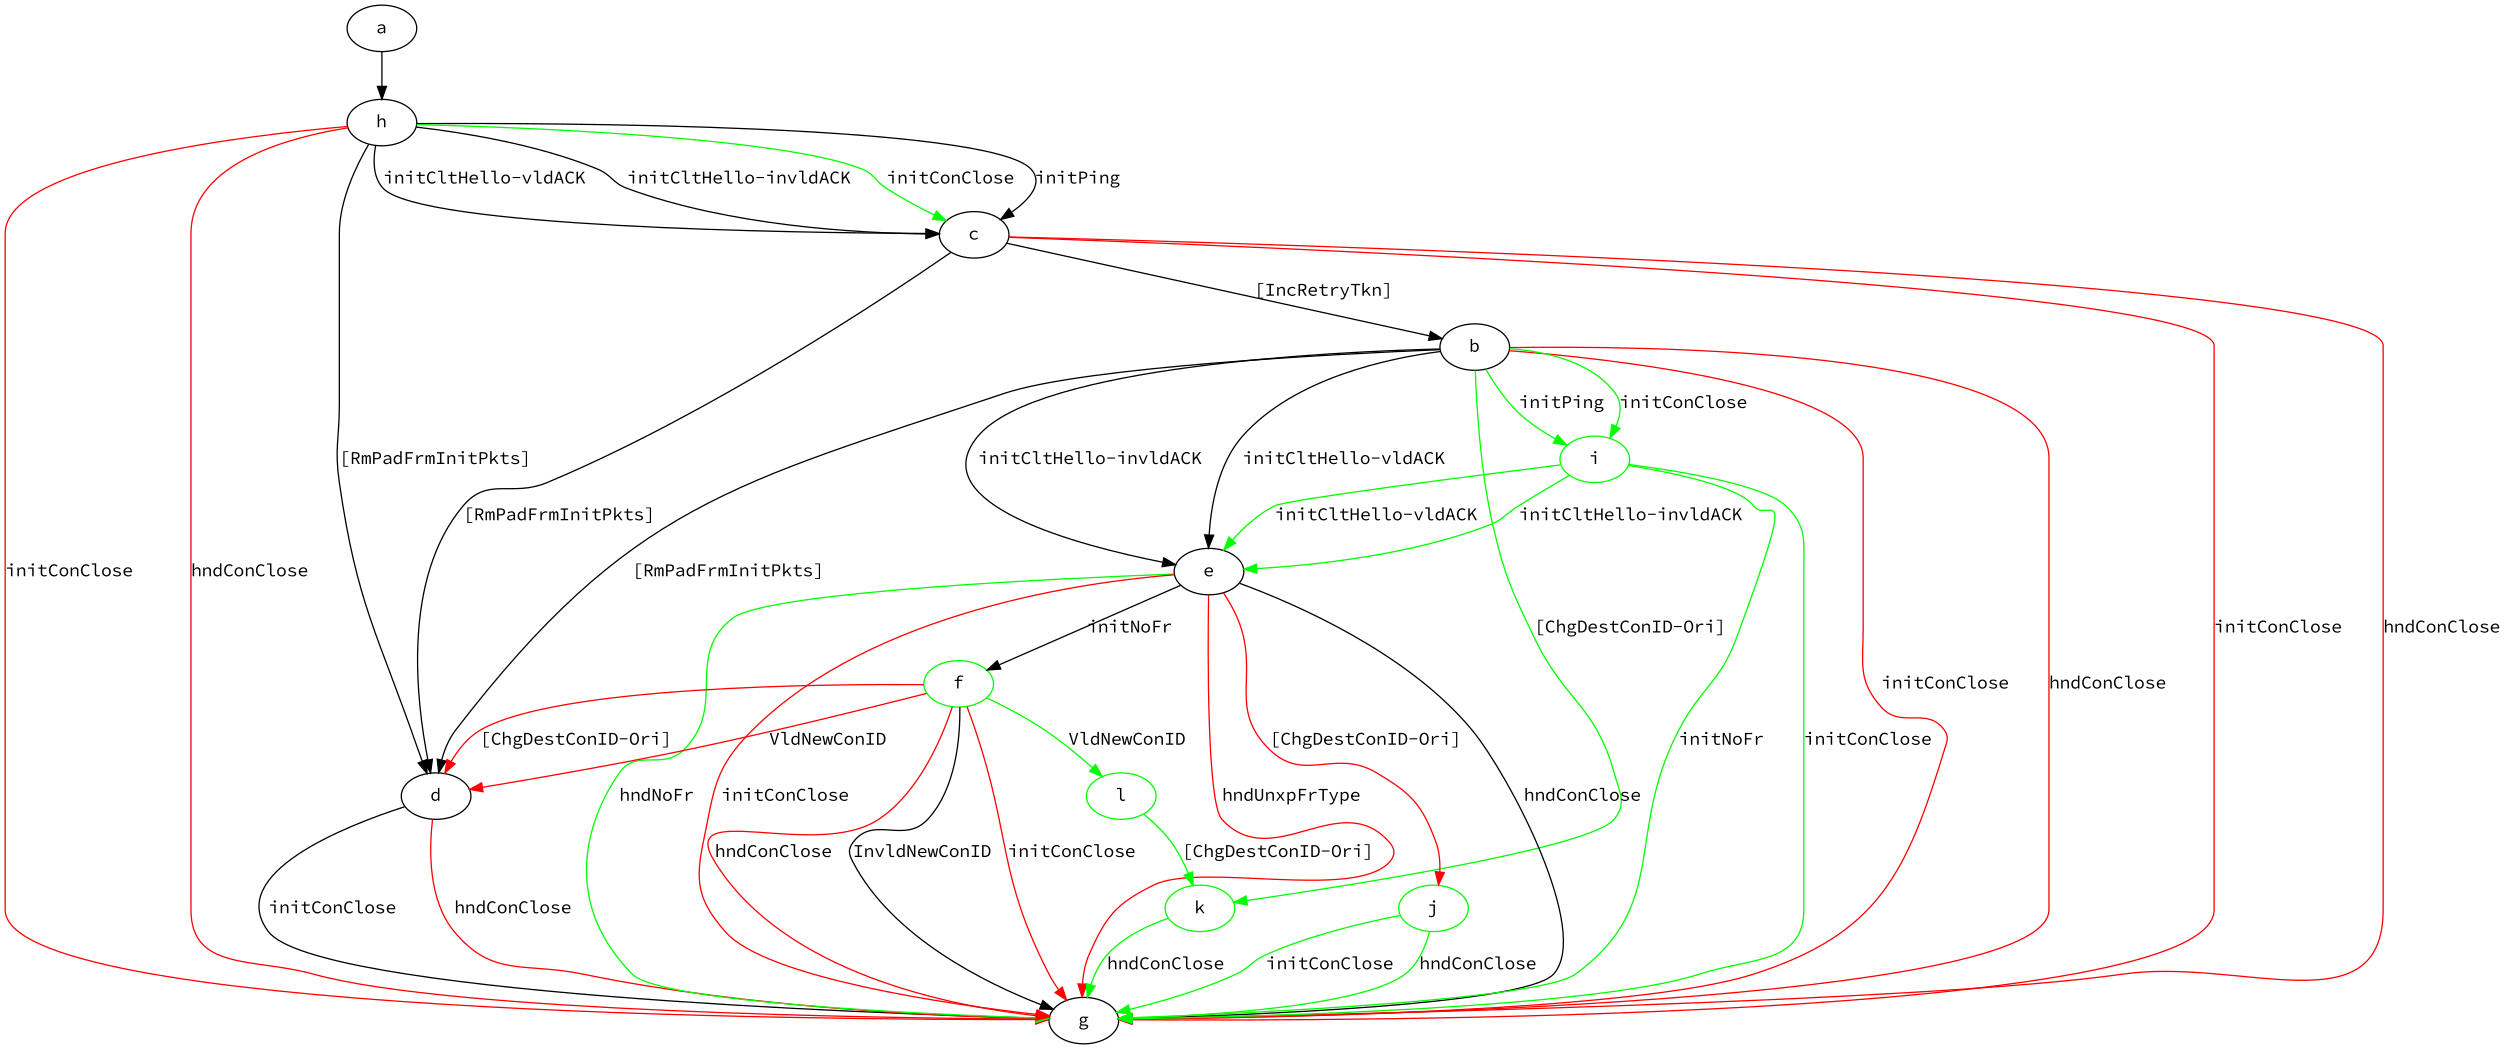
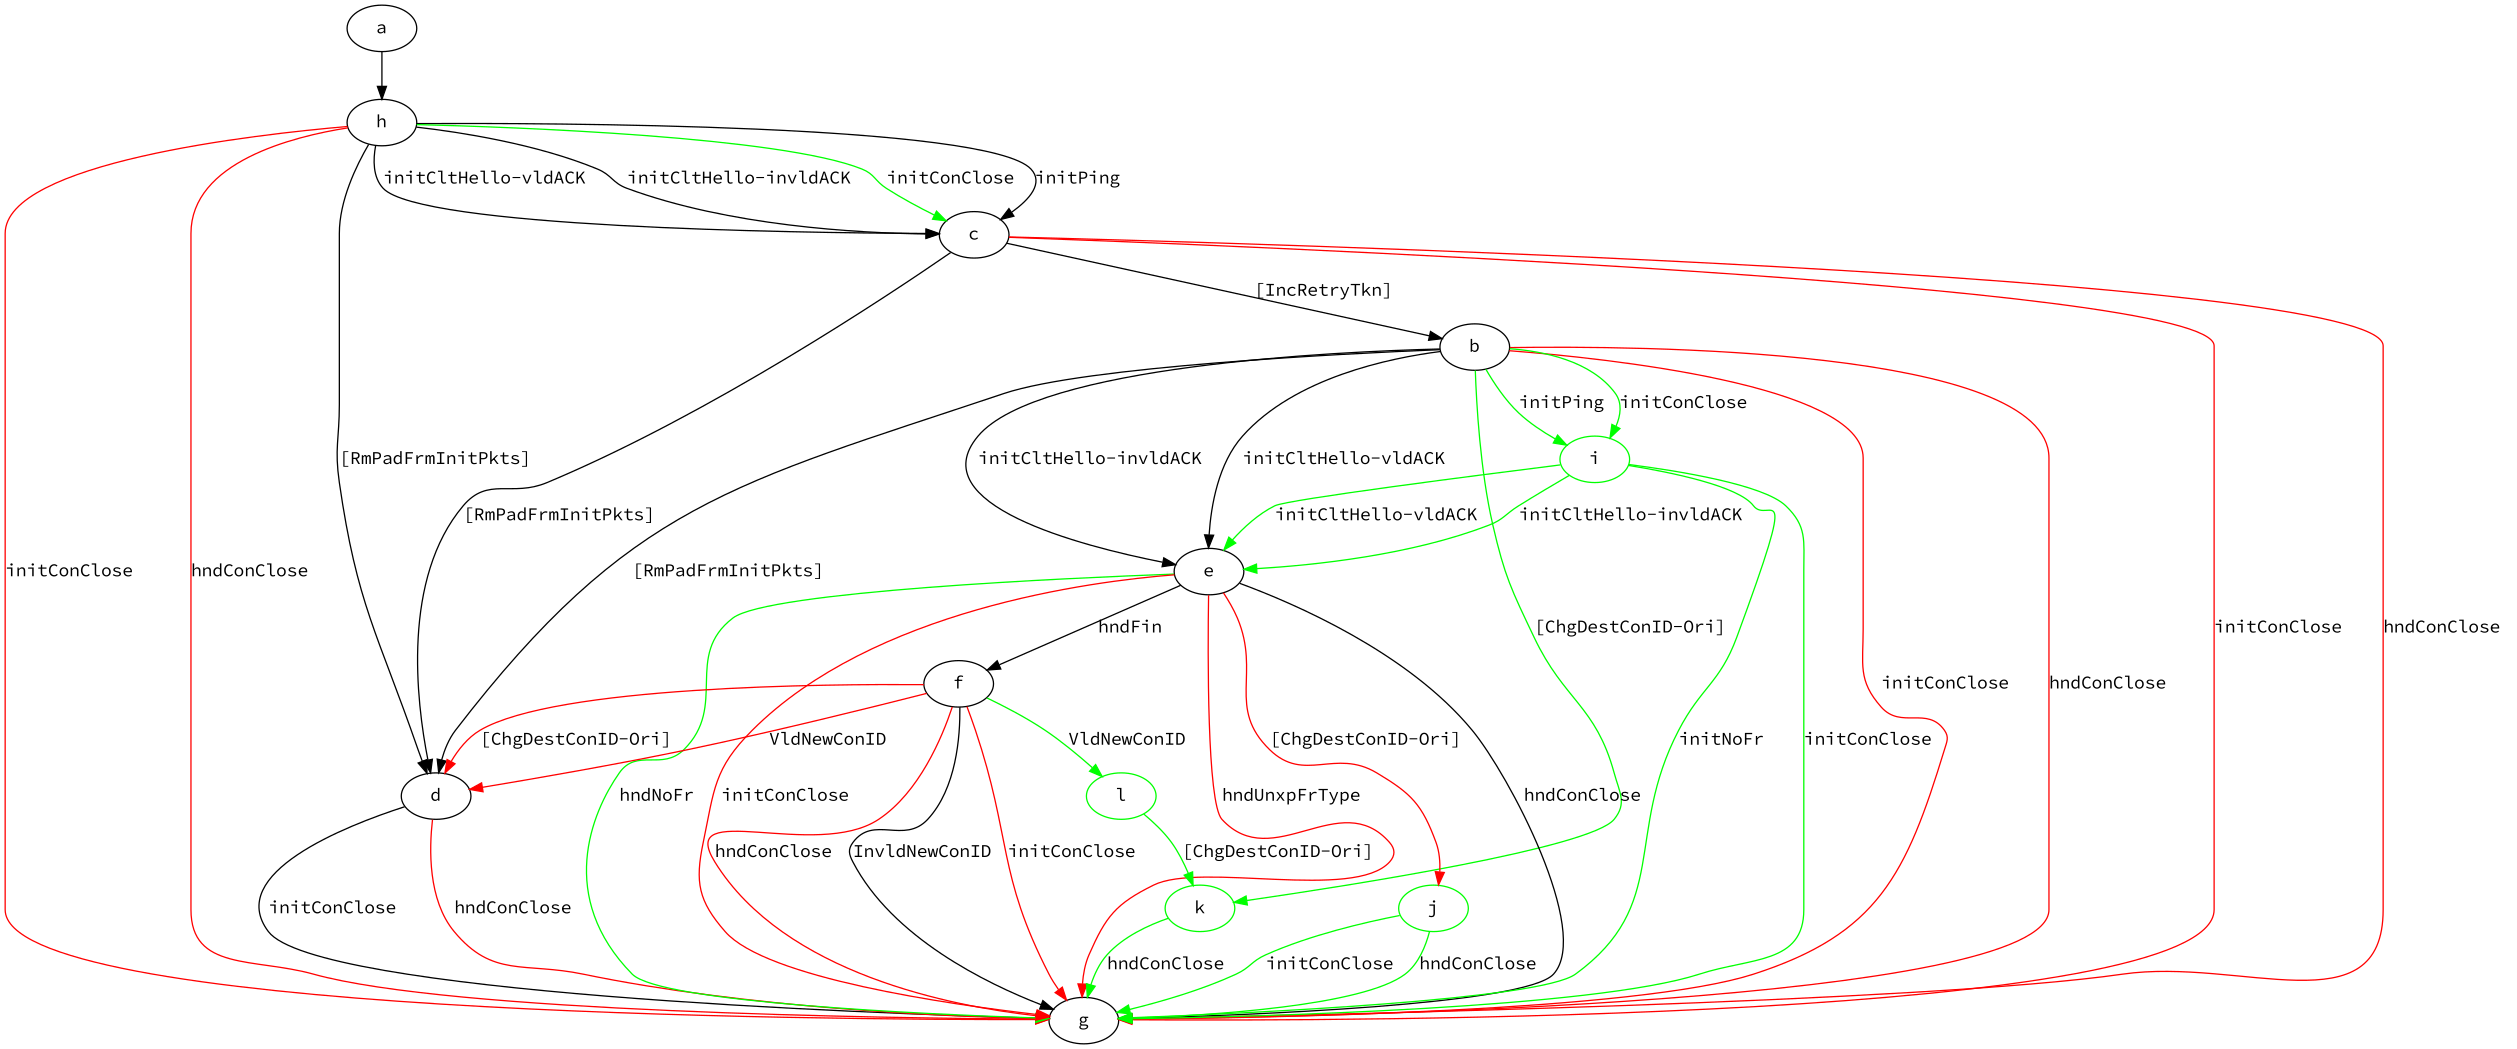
(1135, 628) -> (1135, 628)
(959, 684) -> (959, 684)
